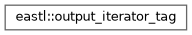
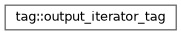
(96, 17) -> (91, 17)
